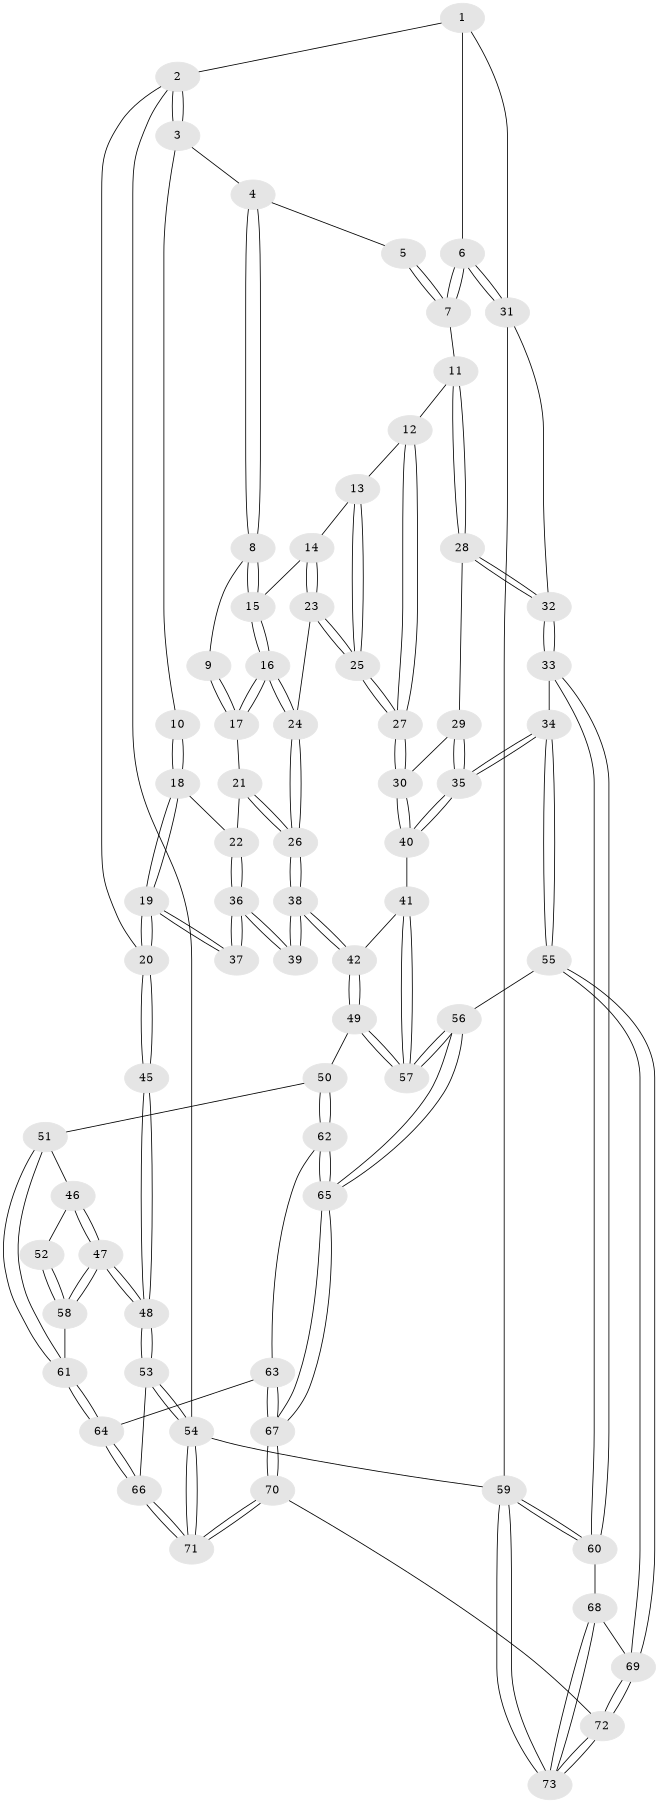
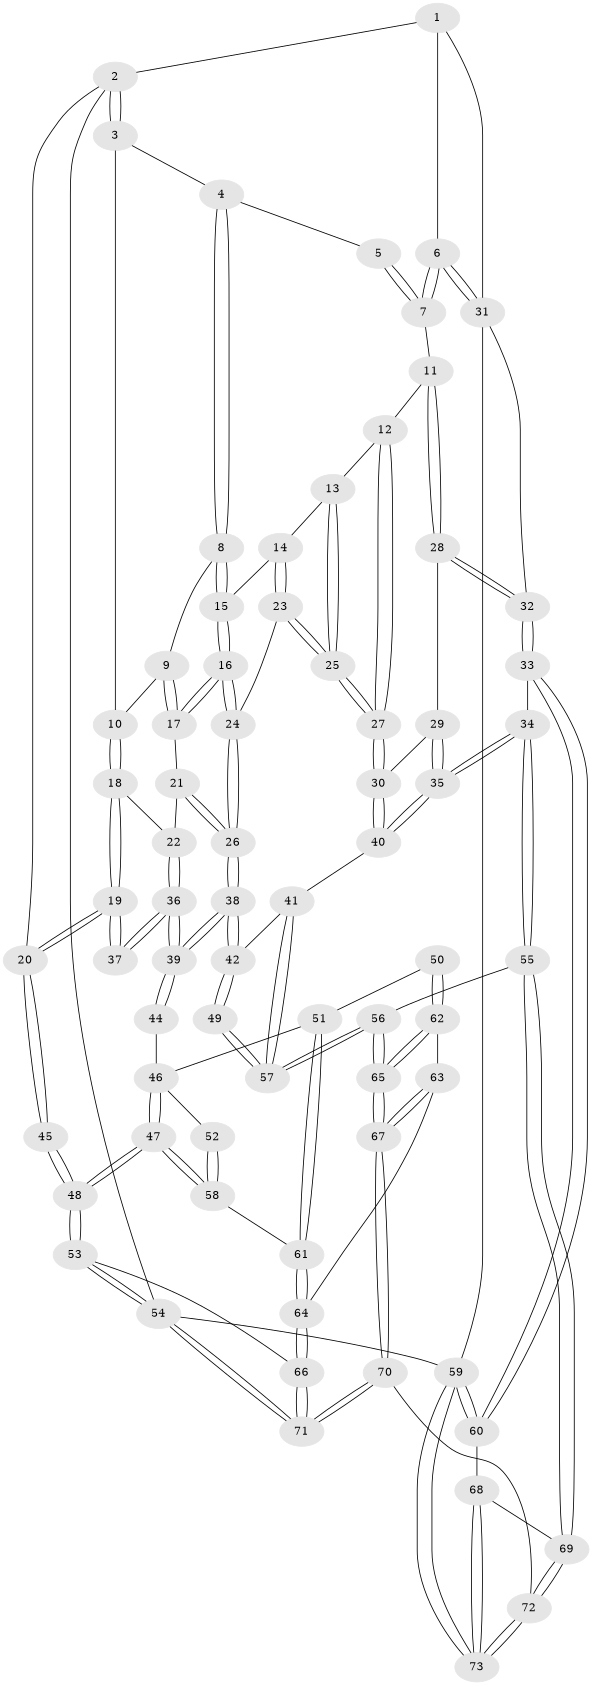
none -> (141, 695)
none -> (156, 1019)
(340, 1049) -> none
